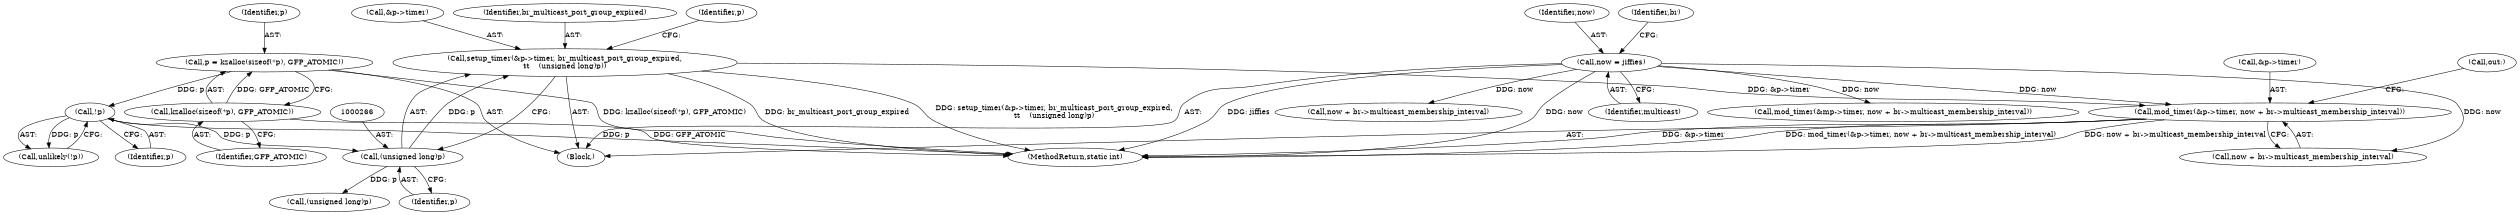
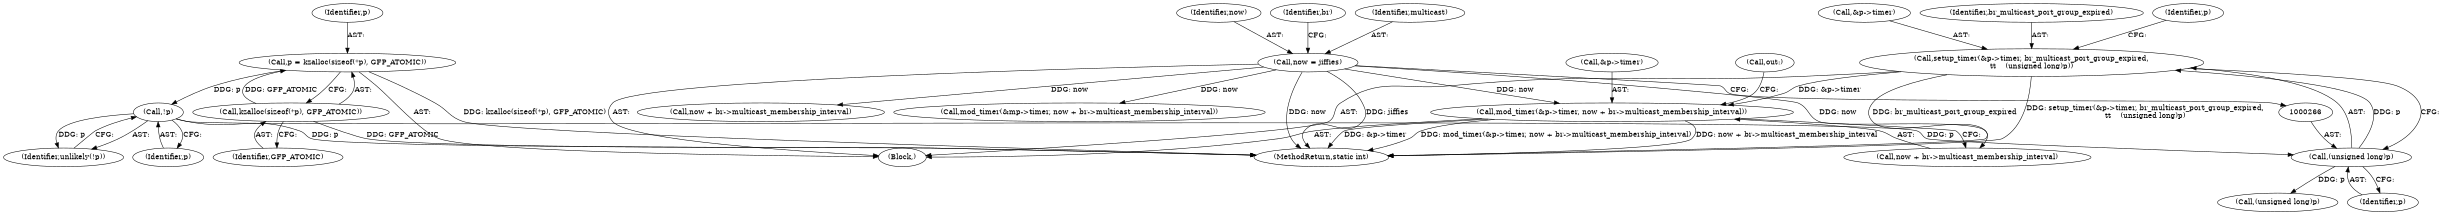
(1628, 81) -> (1816, 99)
(51, 157) -> (64, 157)
